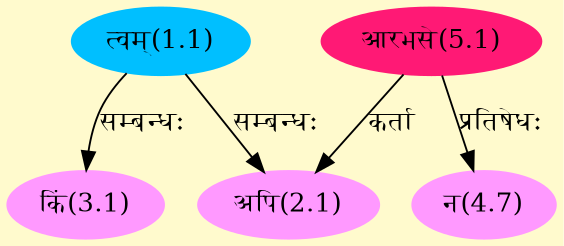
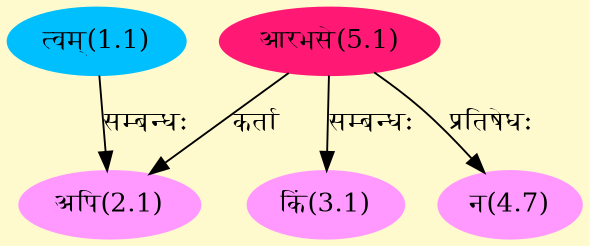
(101, 109) -> (328, 114)
